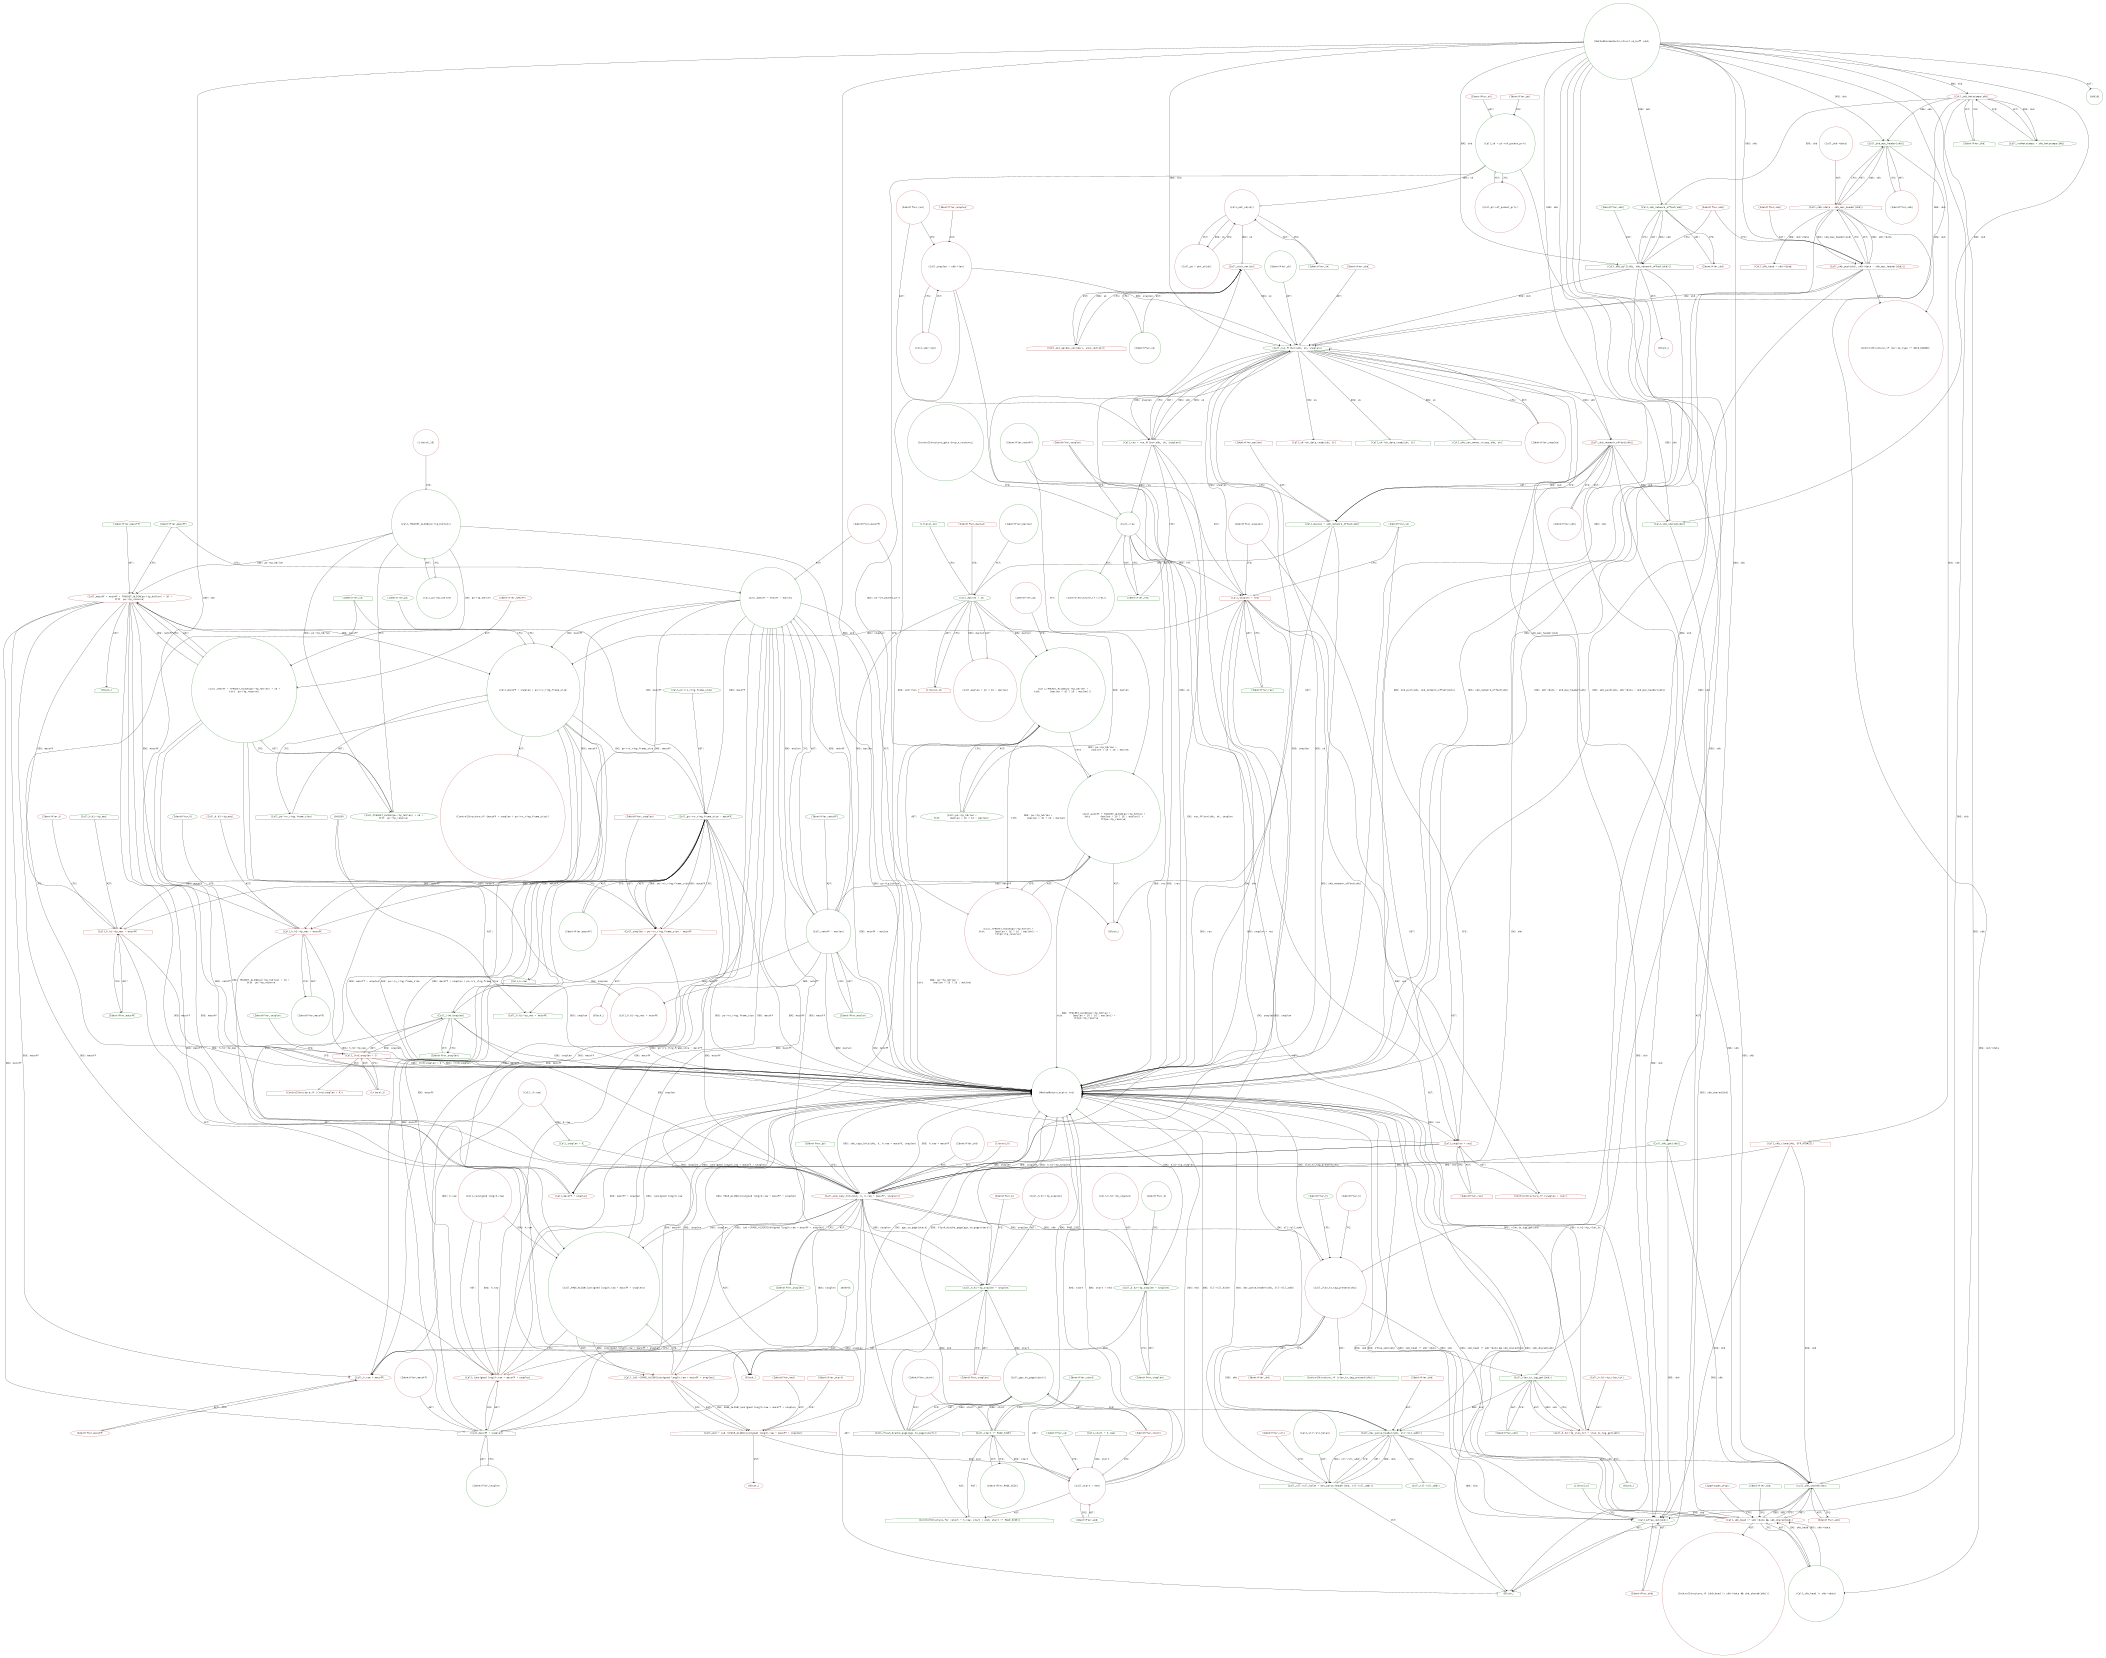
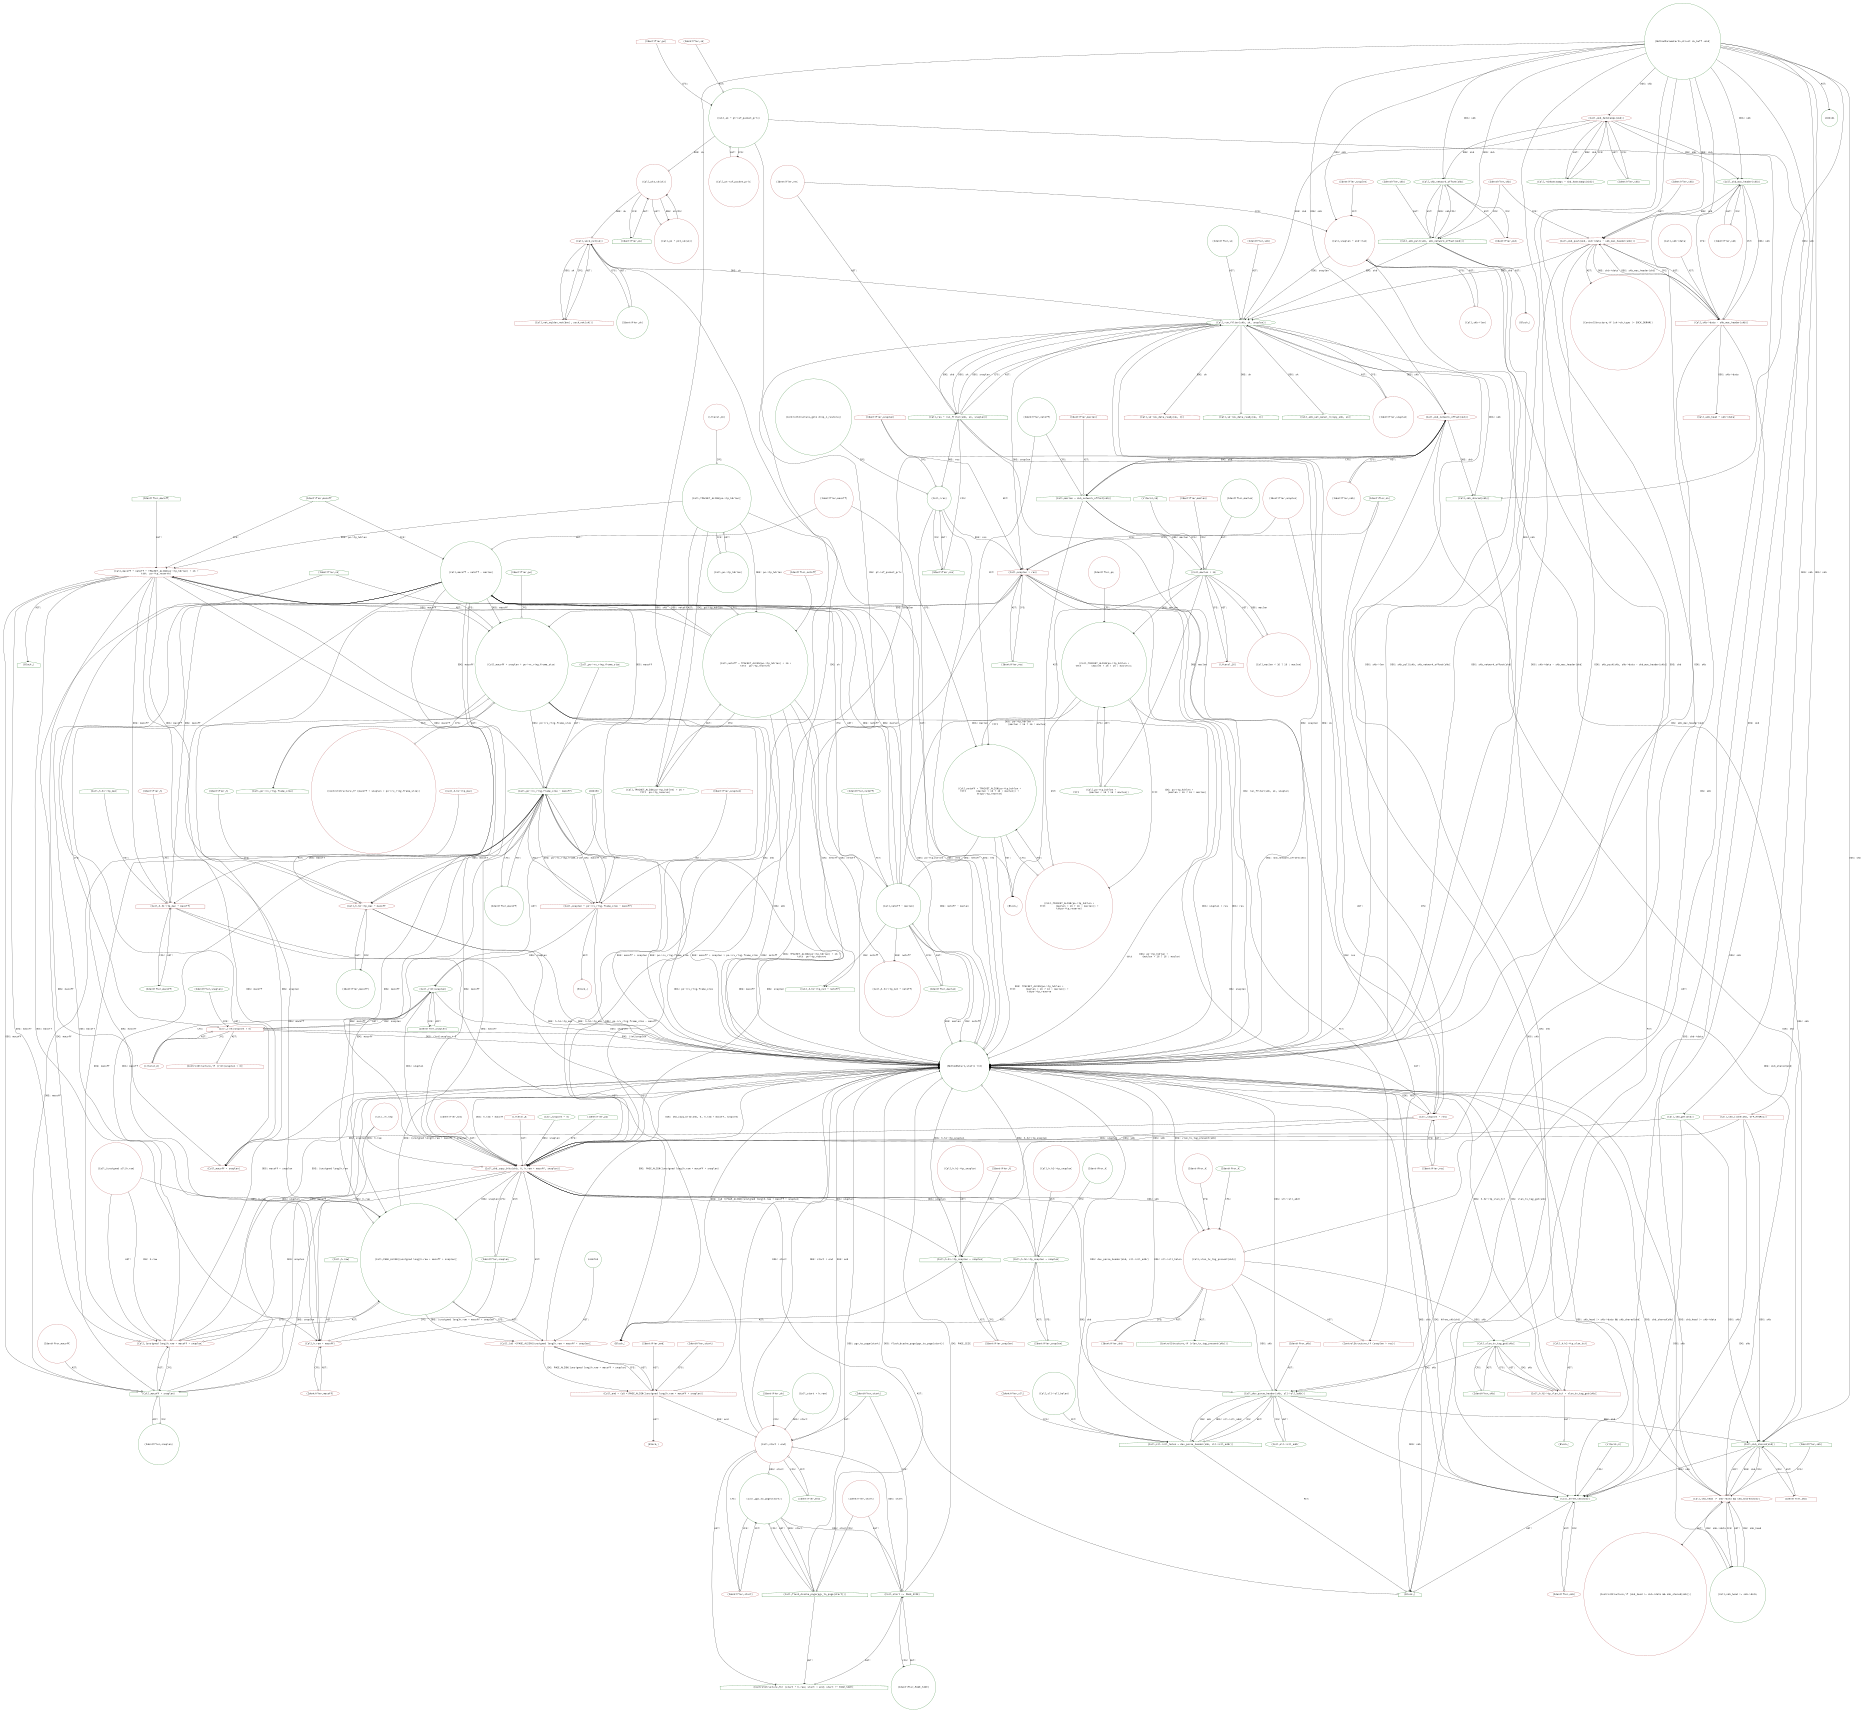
(1215, 72) -> (1446, 87)
(1943, 218) -> (1691, 213)
(1086, 598) -> none
(540, 886) -> (161, 1026)
(555, 1122) -> (414, 1158)
(1497, 1170) -> (1302, 1307)
(485, 1196) -> (116, 1169)
(1002, 1322) -> (770, 1468)
none -> (279, 1326)
none -> (1282, 1419)
(1101, 1433) -> (813, 1393)
(1718, 1486) -> none
